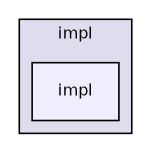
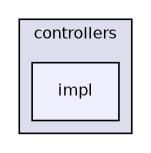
(76, 35) -> (76, 35)
